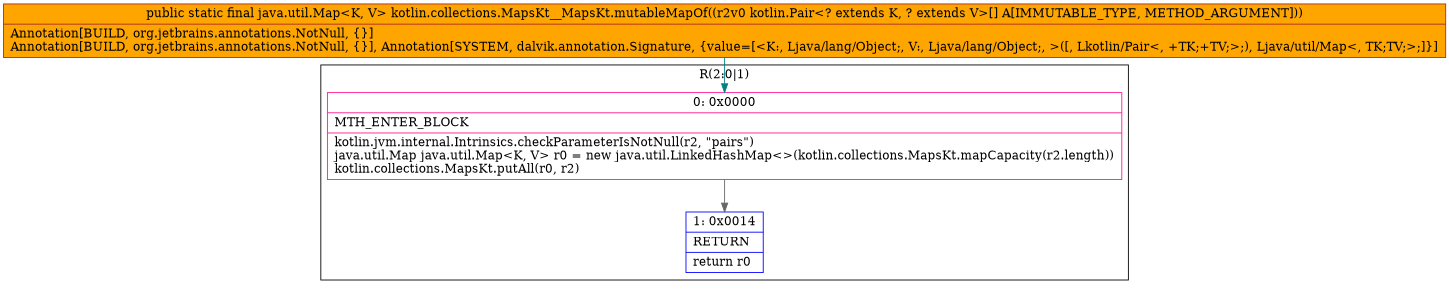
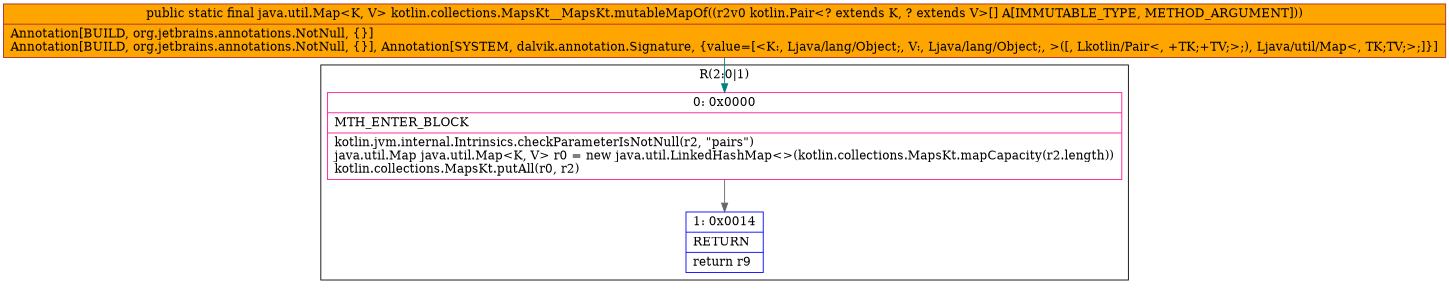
(722, 262) -> (722, 262)
